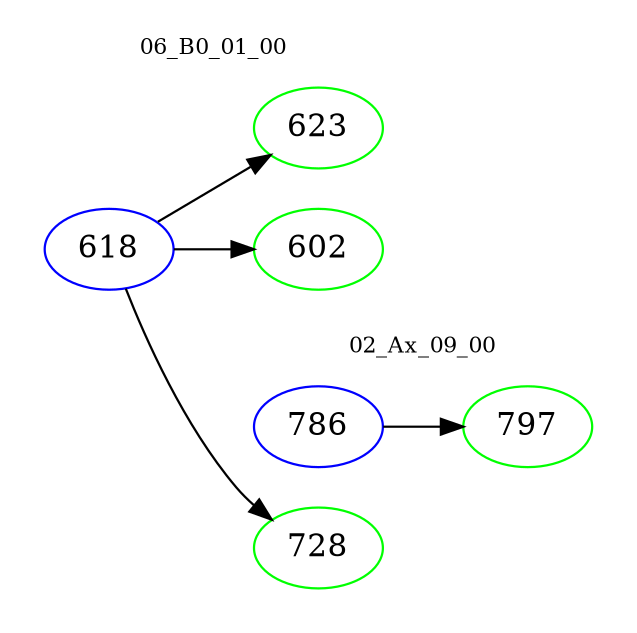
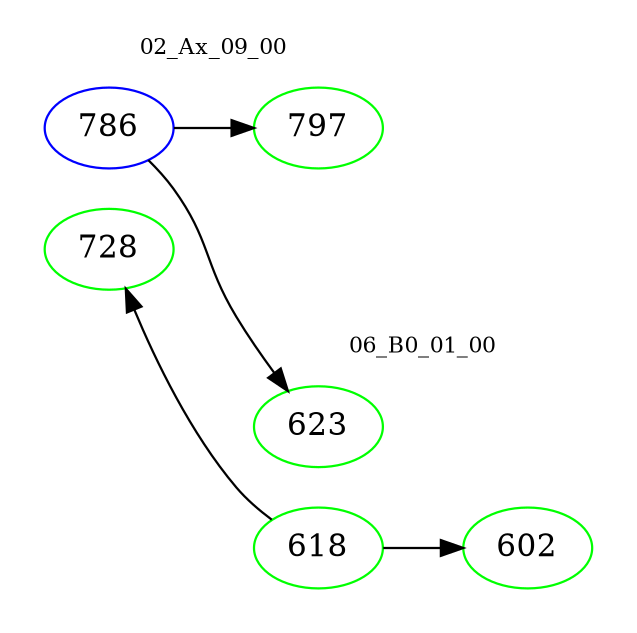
(204, 194) -> (212, 266)
(109, 249) -> (318, 548)
